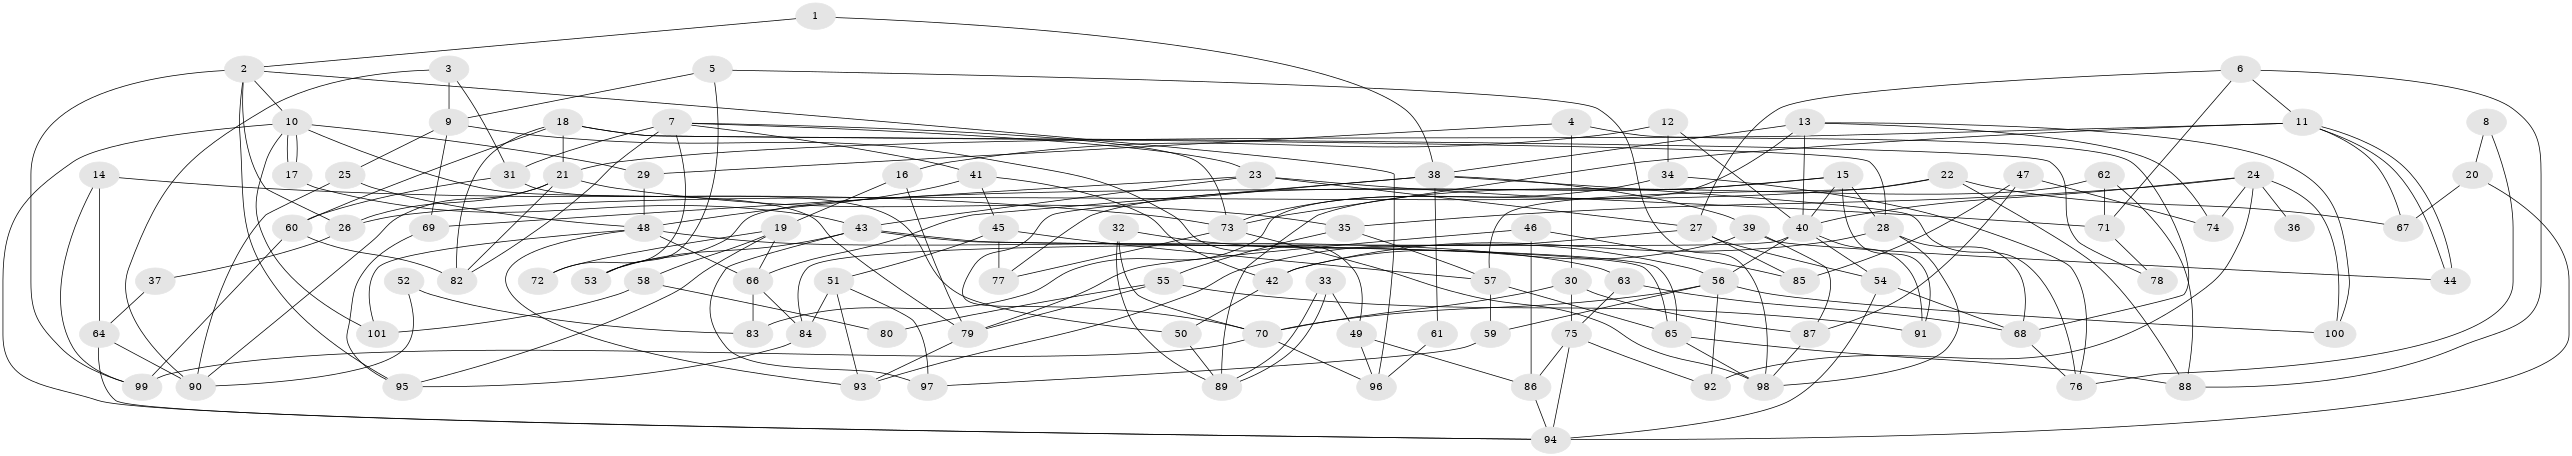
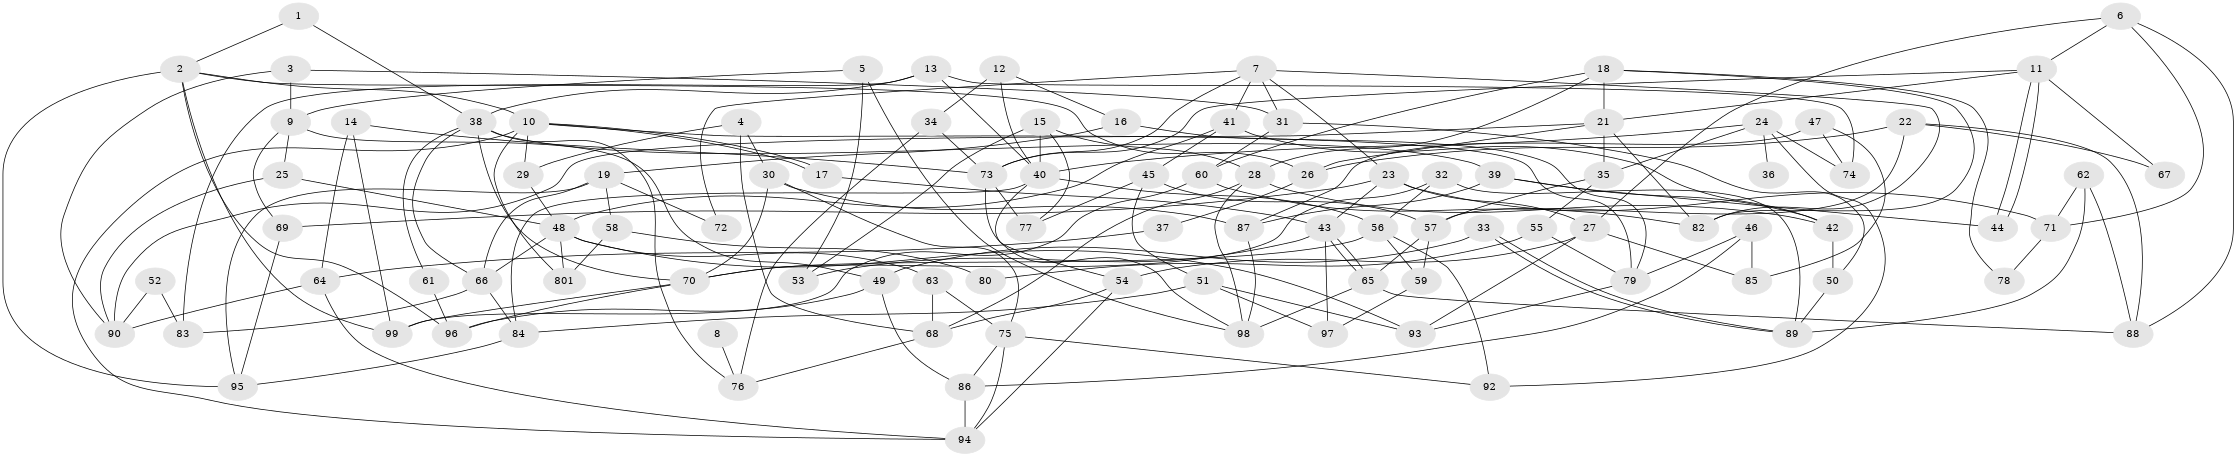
(2473, 175) -> none
(378, 334) -> (565, 281)
(1921, 334) -> none
(2335, 334) -> none
